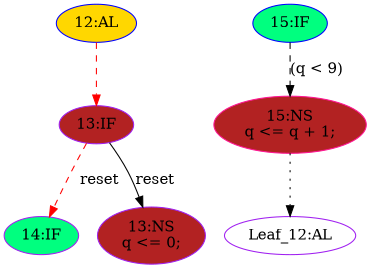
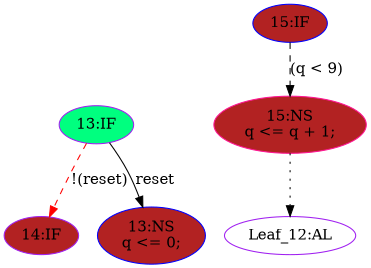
(96, 23) -> none
(290, 23) -> (290, 23)
(96, 125) -> (96, 125)
(100, 180) -> (100, 180)
(41, 236) -> (41, 236)
(151, 236) -> (151, 236)
